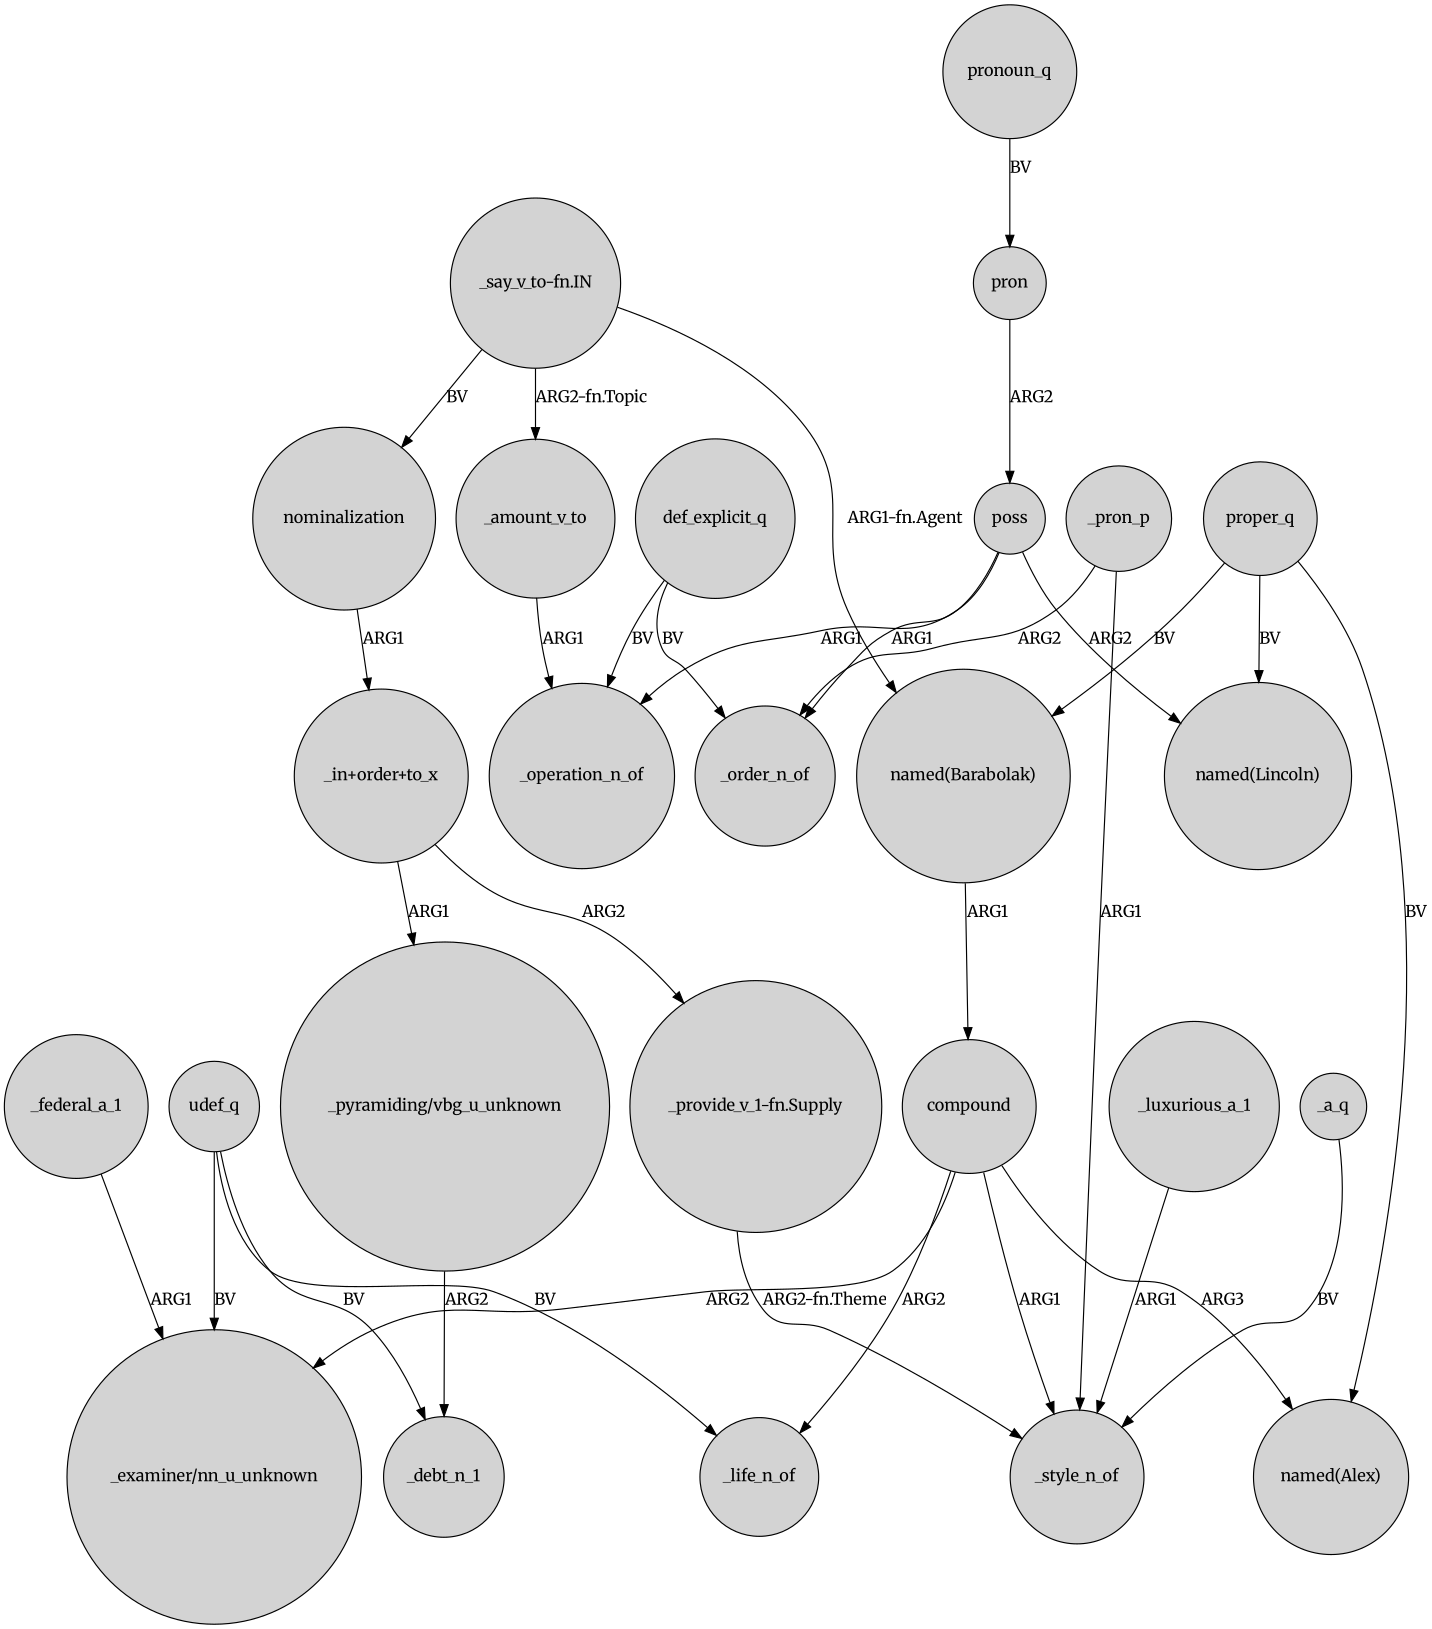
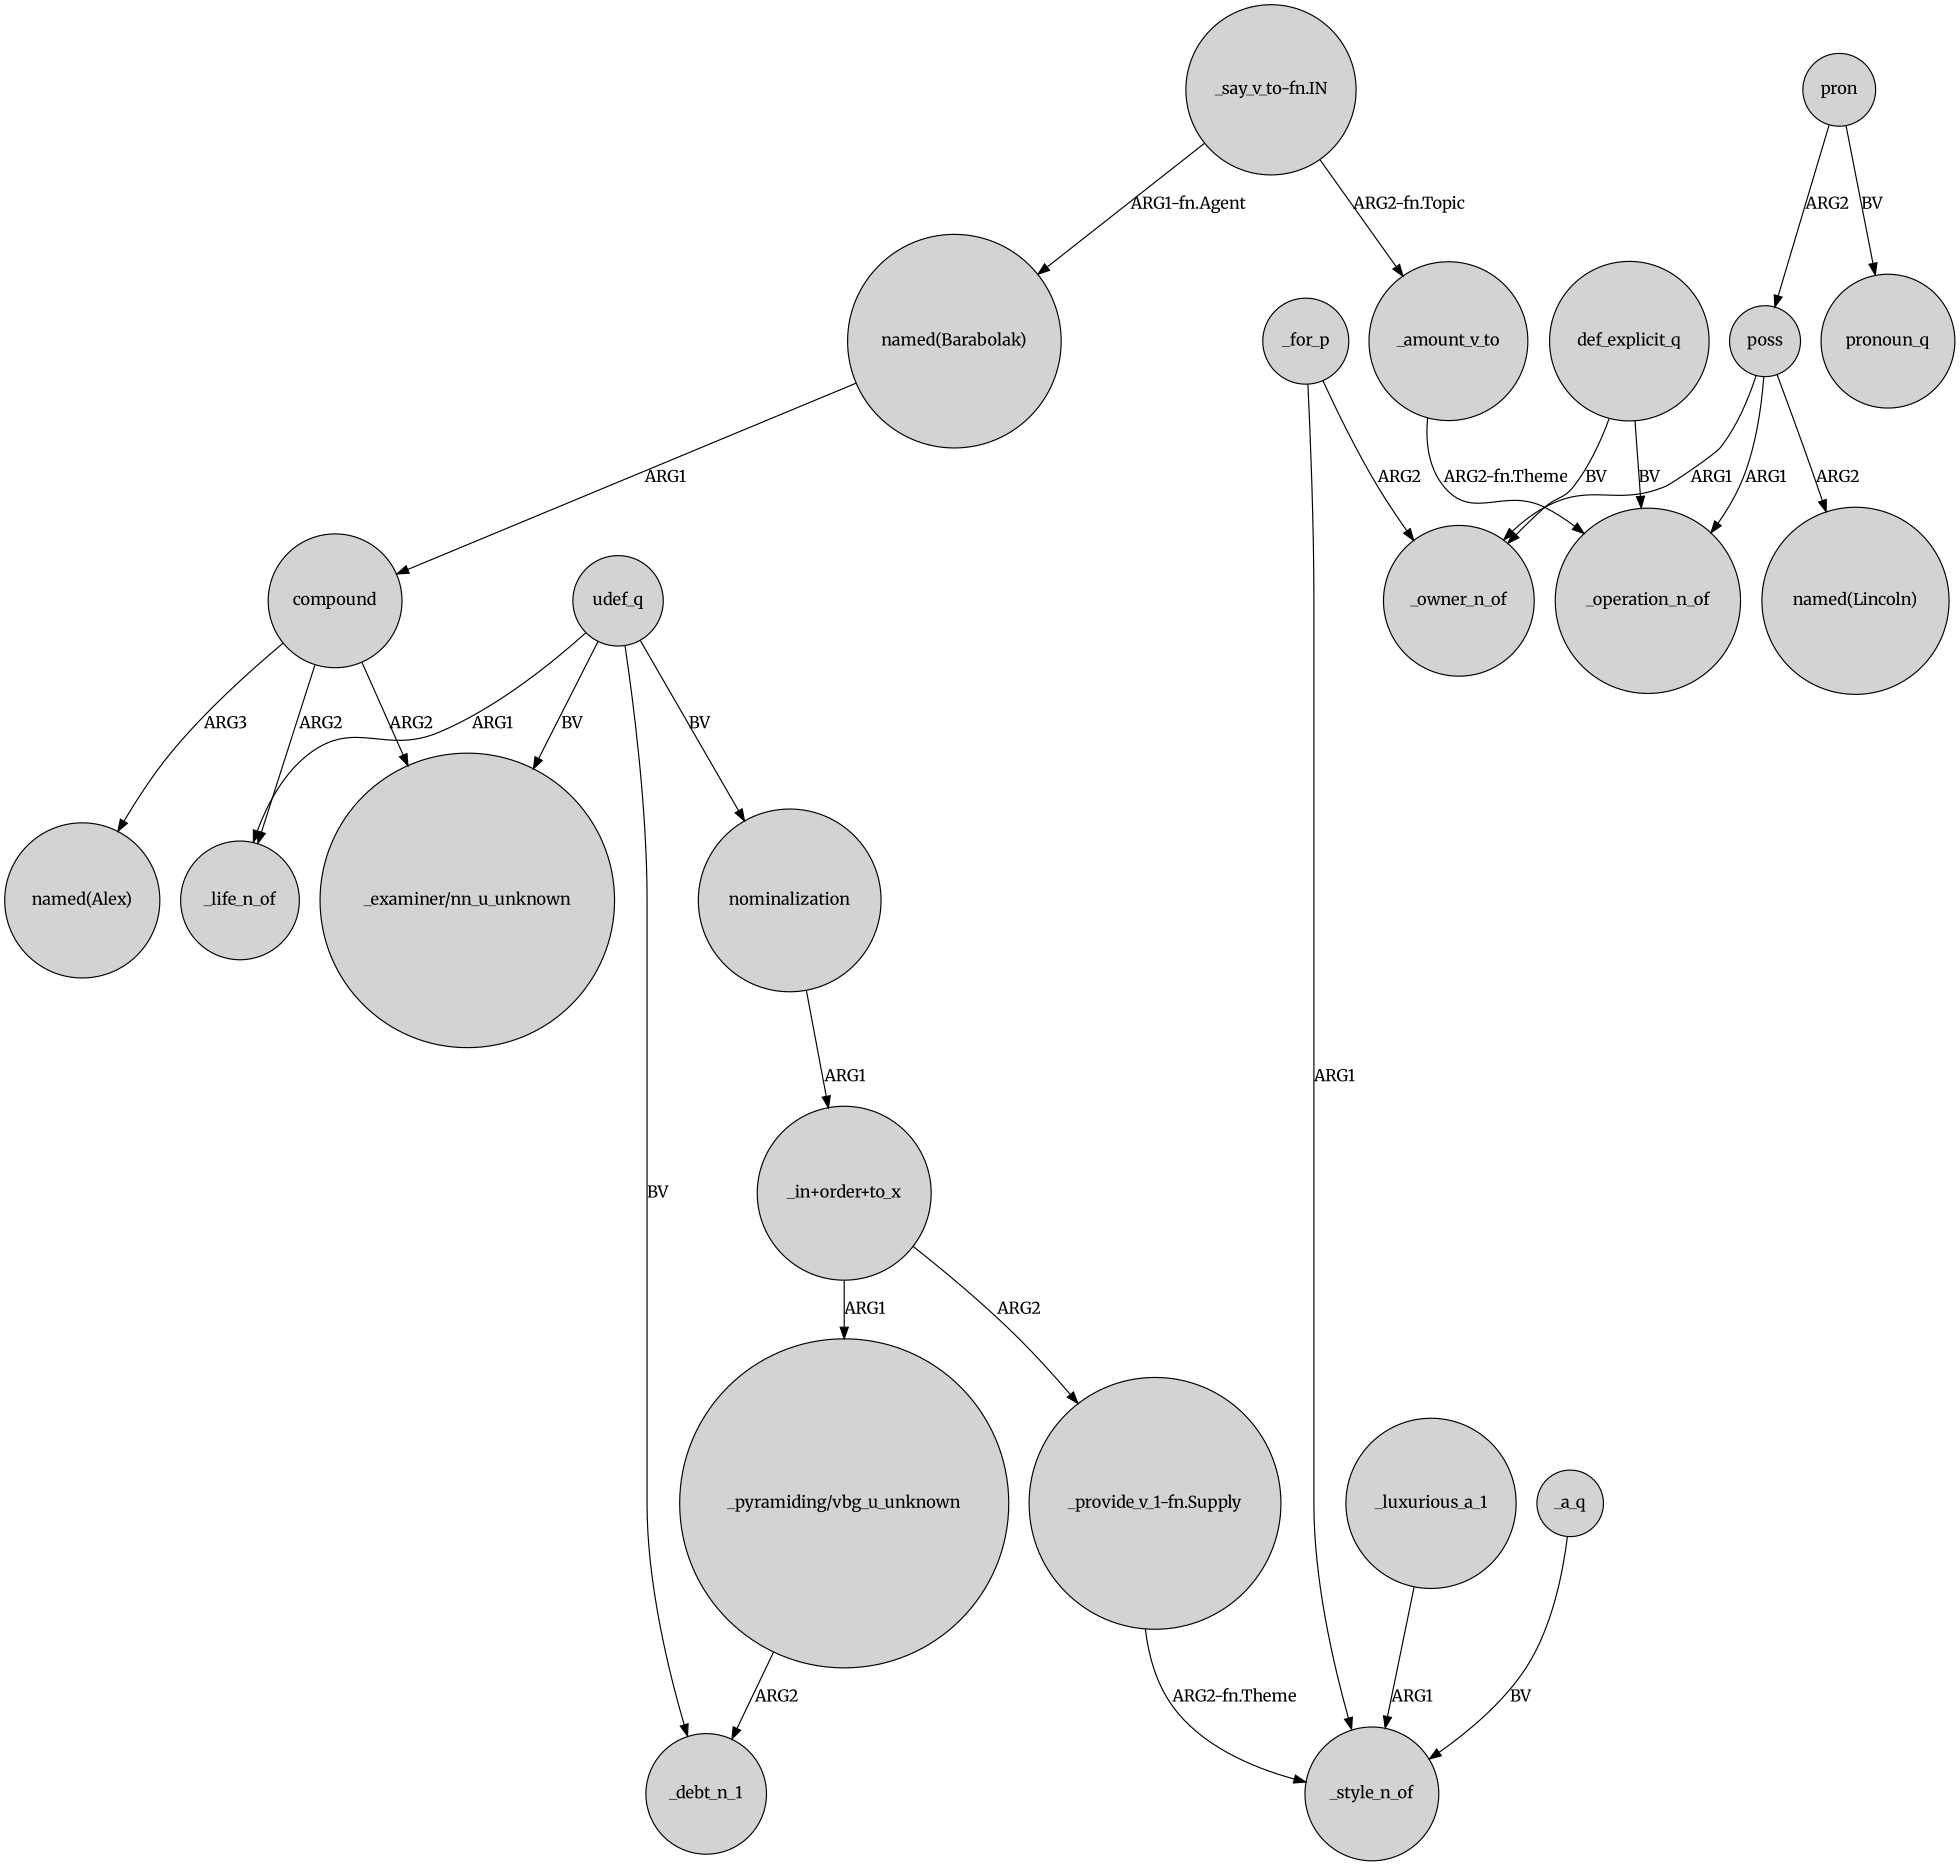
(1010, 187) -> (1860, 195)
(446, 394) -> (689, 726)
(1119, 519) -> (1306, 341)
(1260, 519) -> none
(563, 639) -> (1506, 478)
(765, 776) -> (1459, 601)
(76, 1107) -> none
(1013, 1289) -> none
(545, 1300) -> (493, 724)
